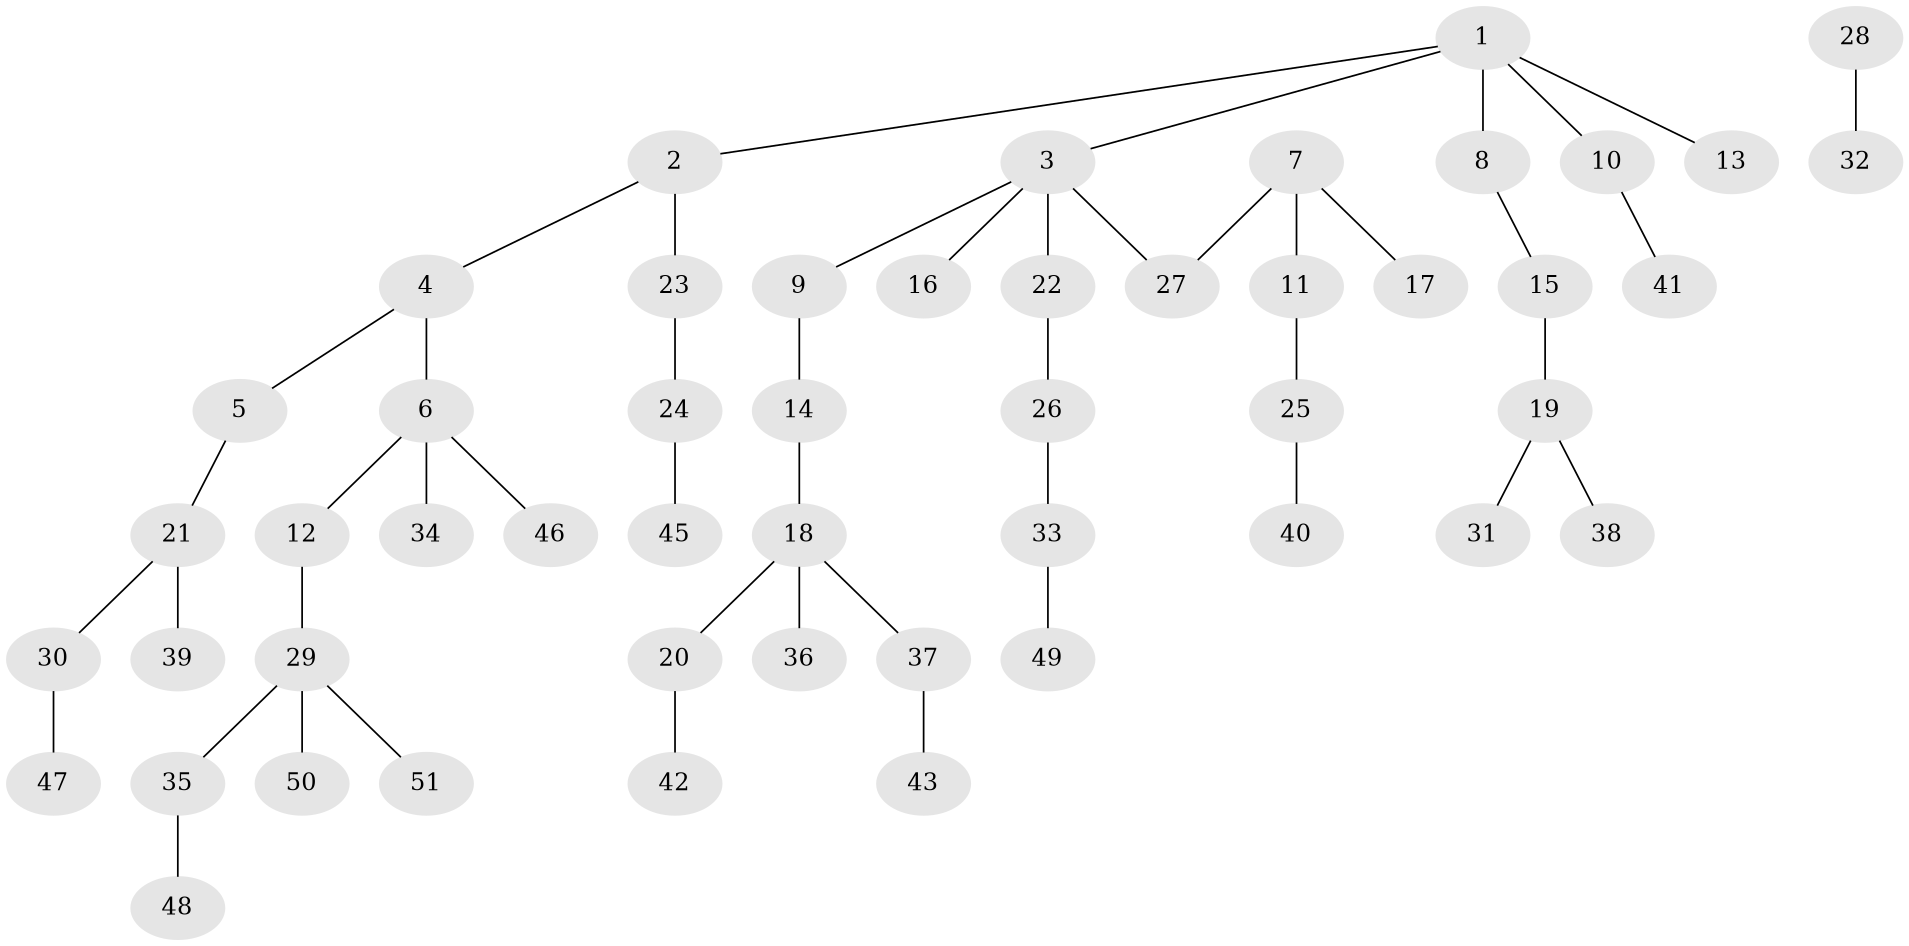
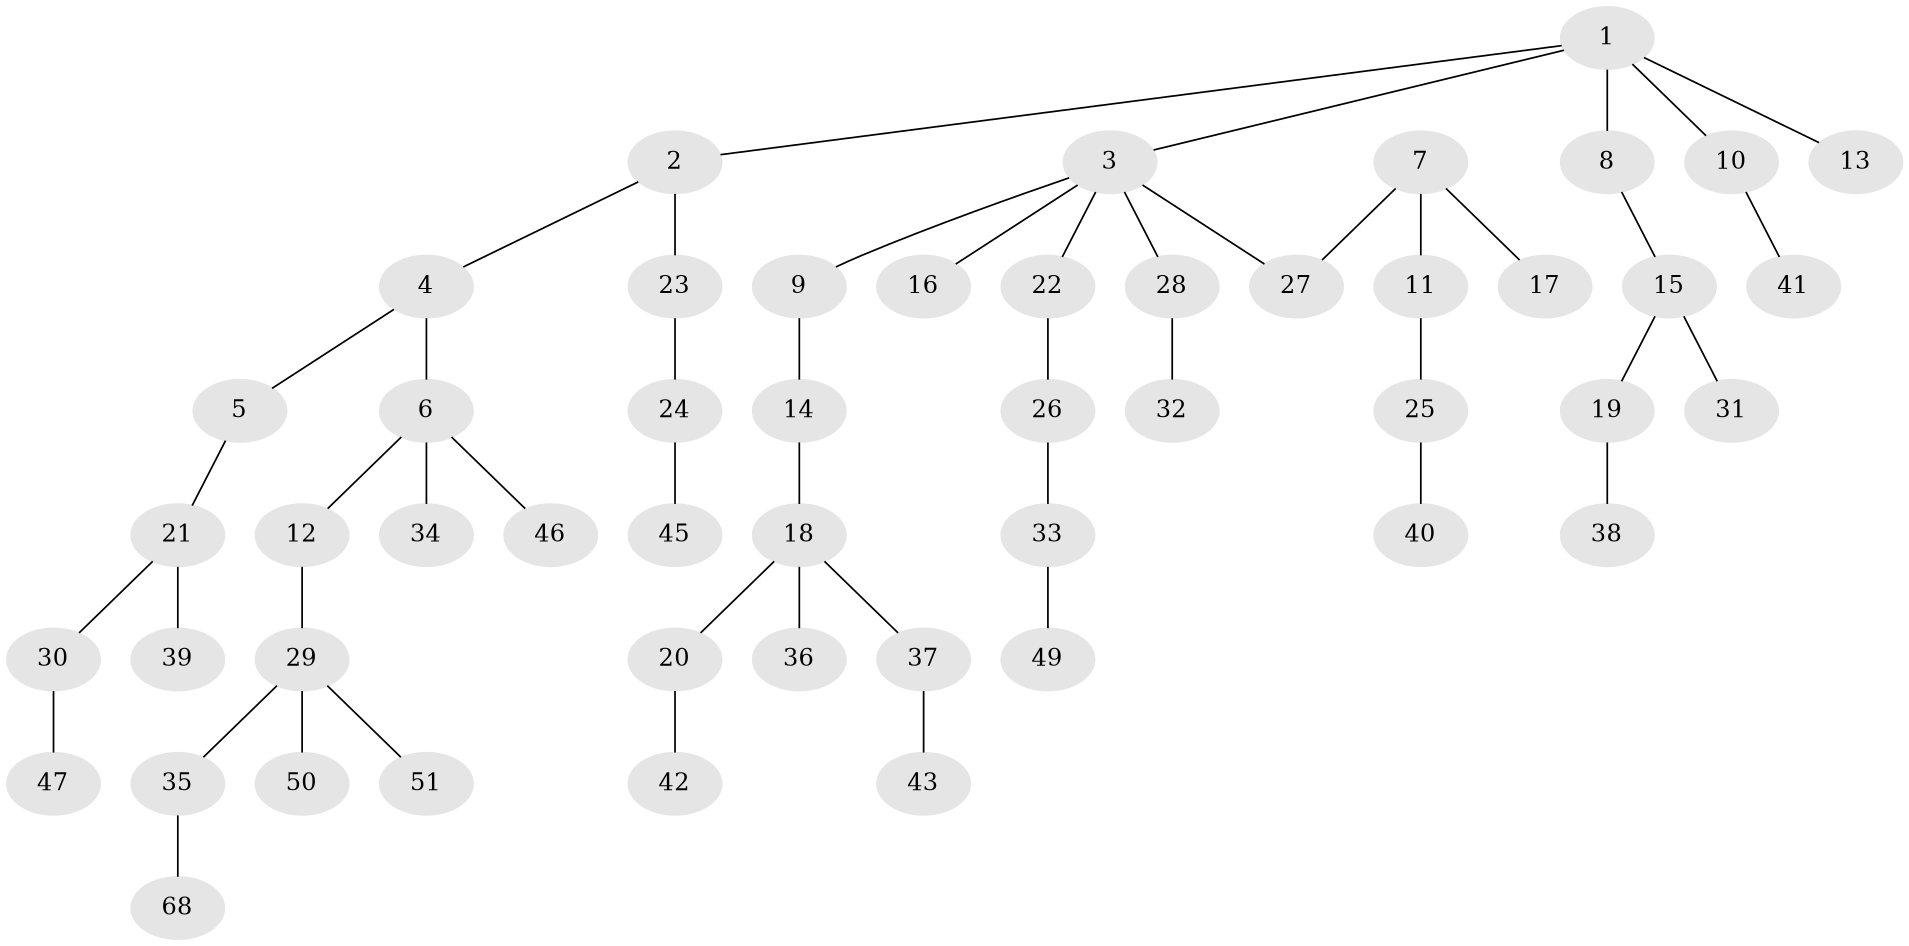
none -> (1141, 225)
(1514, 473) -> (1701, 349)
(178, 908) -> (178, 908)
